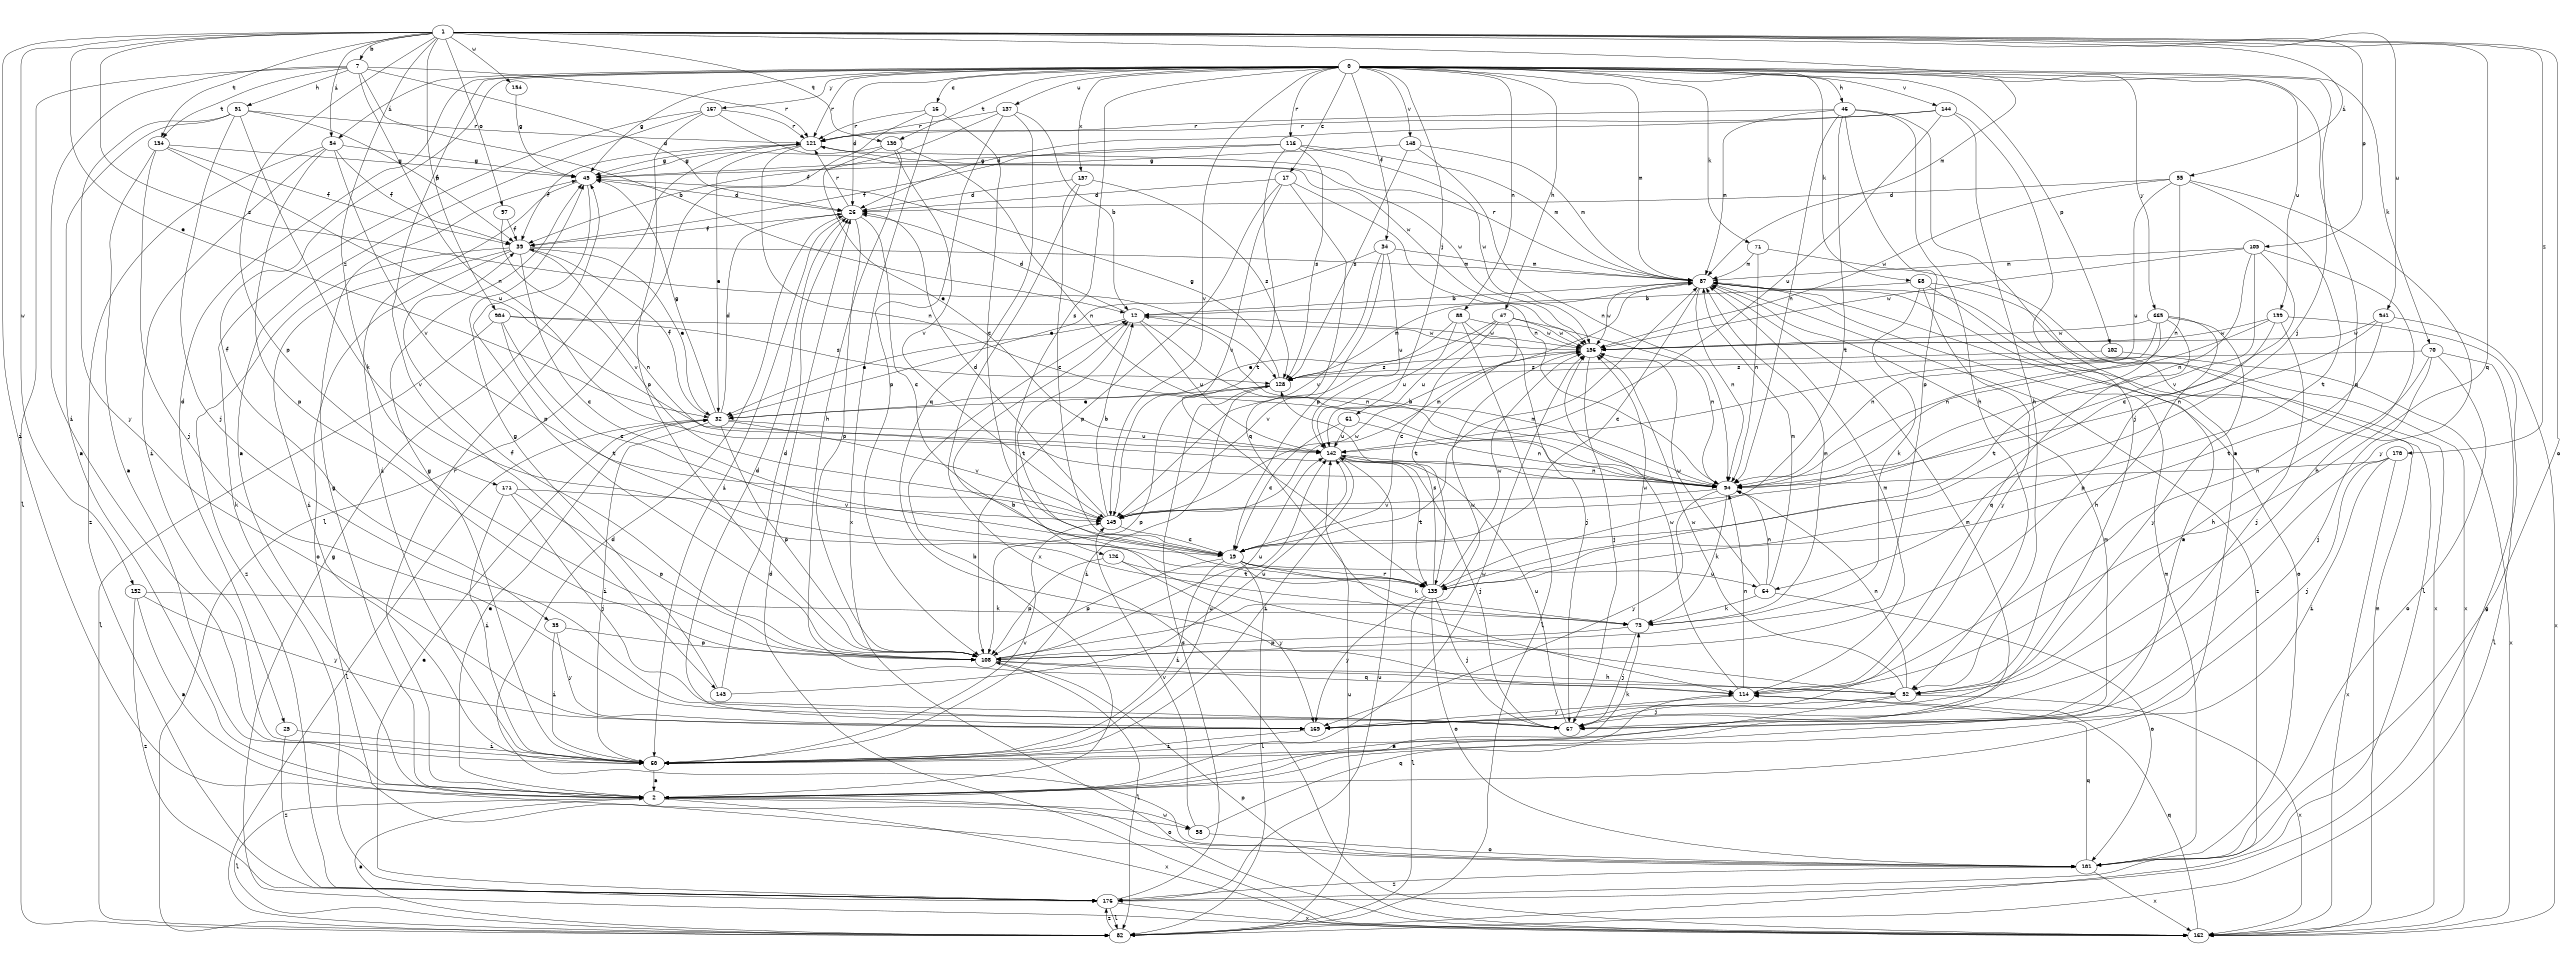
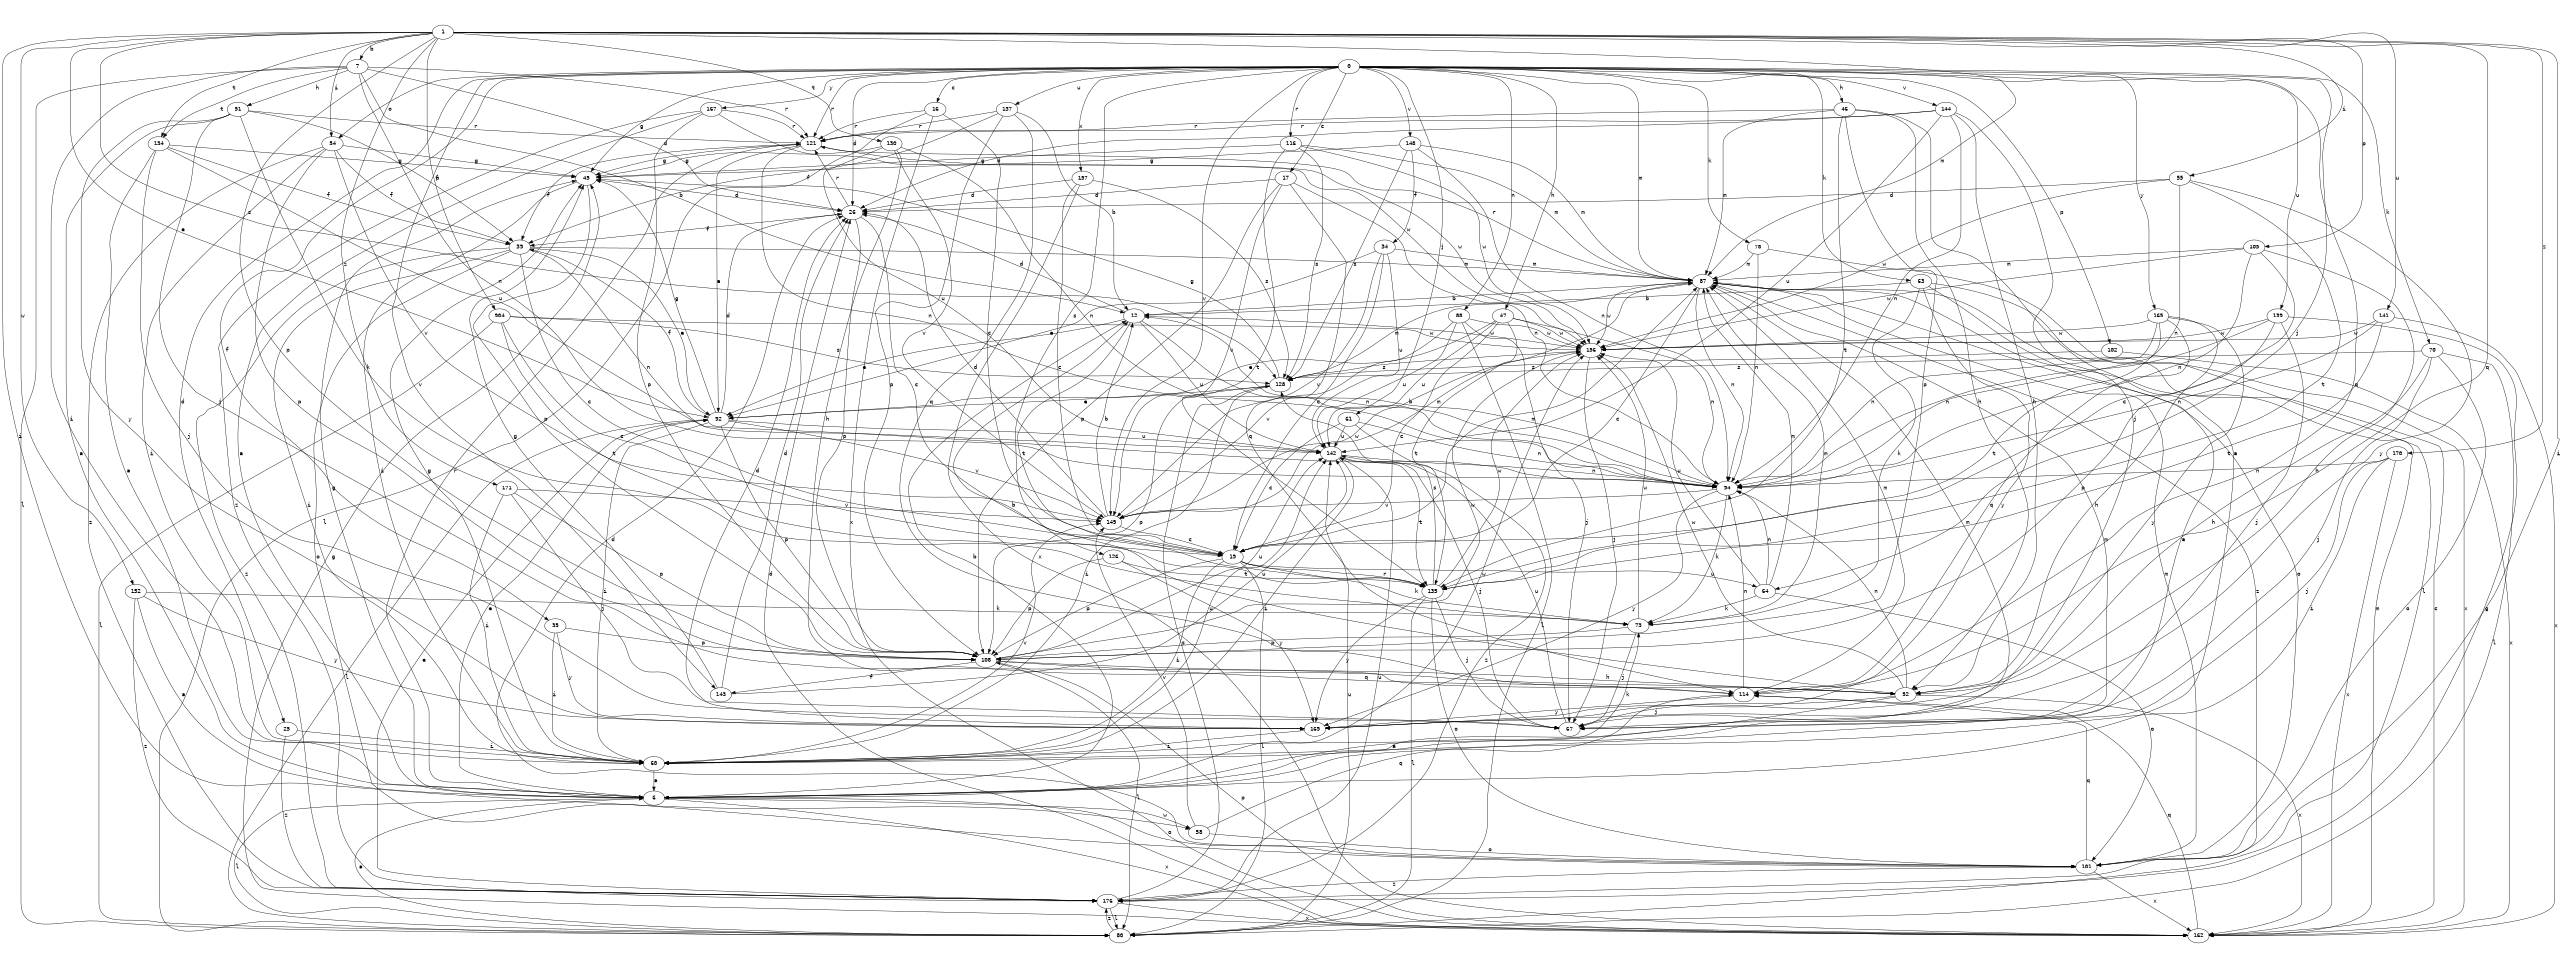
(1081, 75) -> none
(517, 88) -> none
(390, 109) -> (390, 109)
(1376, 149) -> (1413, 198)
(906, 184) -> none
(504, 213) -> none
(1758, 247) -> (1758, 247)
(1793, 279) -> (1886, 308)
(1921, 282) -> (1921, 282)
(943, 299) -> (943, 299)
(2158, 316) -> (2158, 316)
(2384, 316) -> (2384, 316)
(1831, 386) -> none
(1318, 402) -> (1318, 402)
(718, 419) -> (718, 419)
(2558, 454) -> (2558, 454)
(733, 463) -> none
(1679, 471) -> (1679, 471)
(1776, 492) -> none
(237, 505) -> (237, 505)
(1662, 509) -> none
(600, 515) -> (855, 677)
(2436, 609) -> (2436, 609)
(683, 701) -> (805, 665)
none -> (1456, 705)
(654, 798) -> (654, 798)
(1120, 936) -> (1120, 936)
